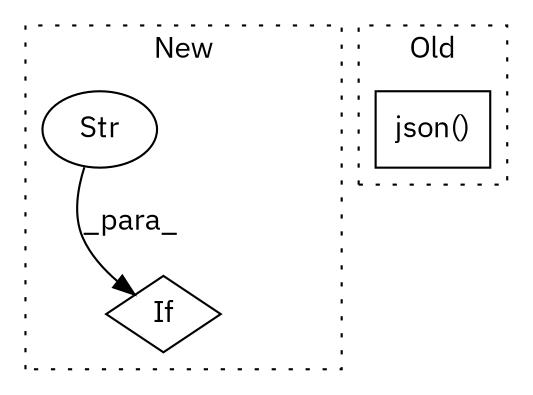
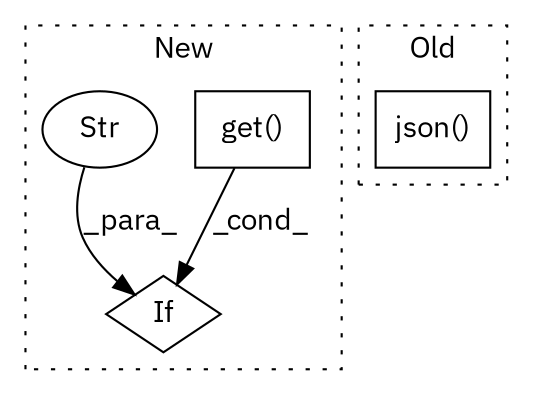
none -> (253, 129)
